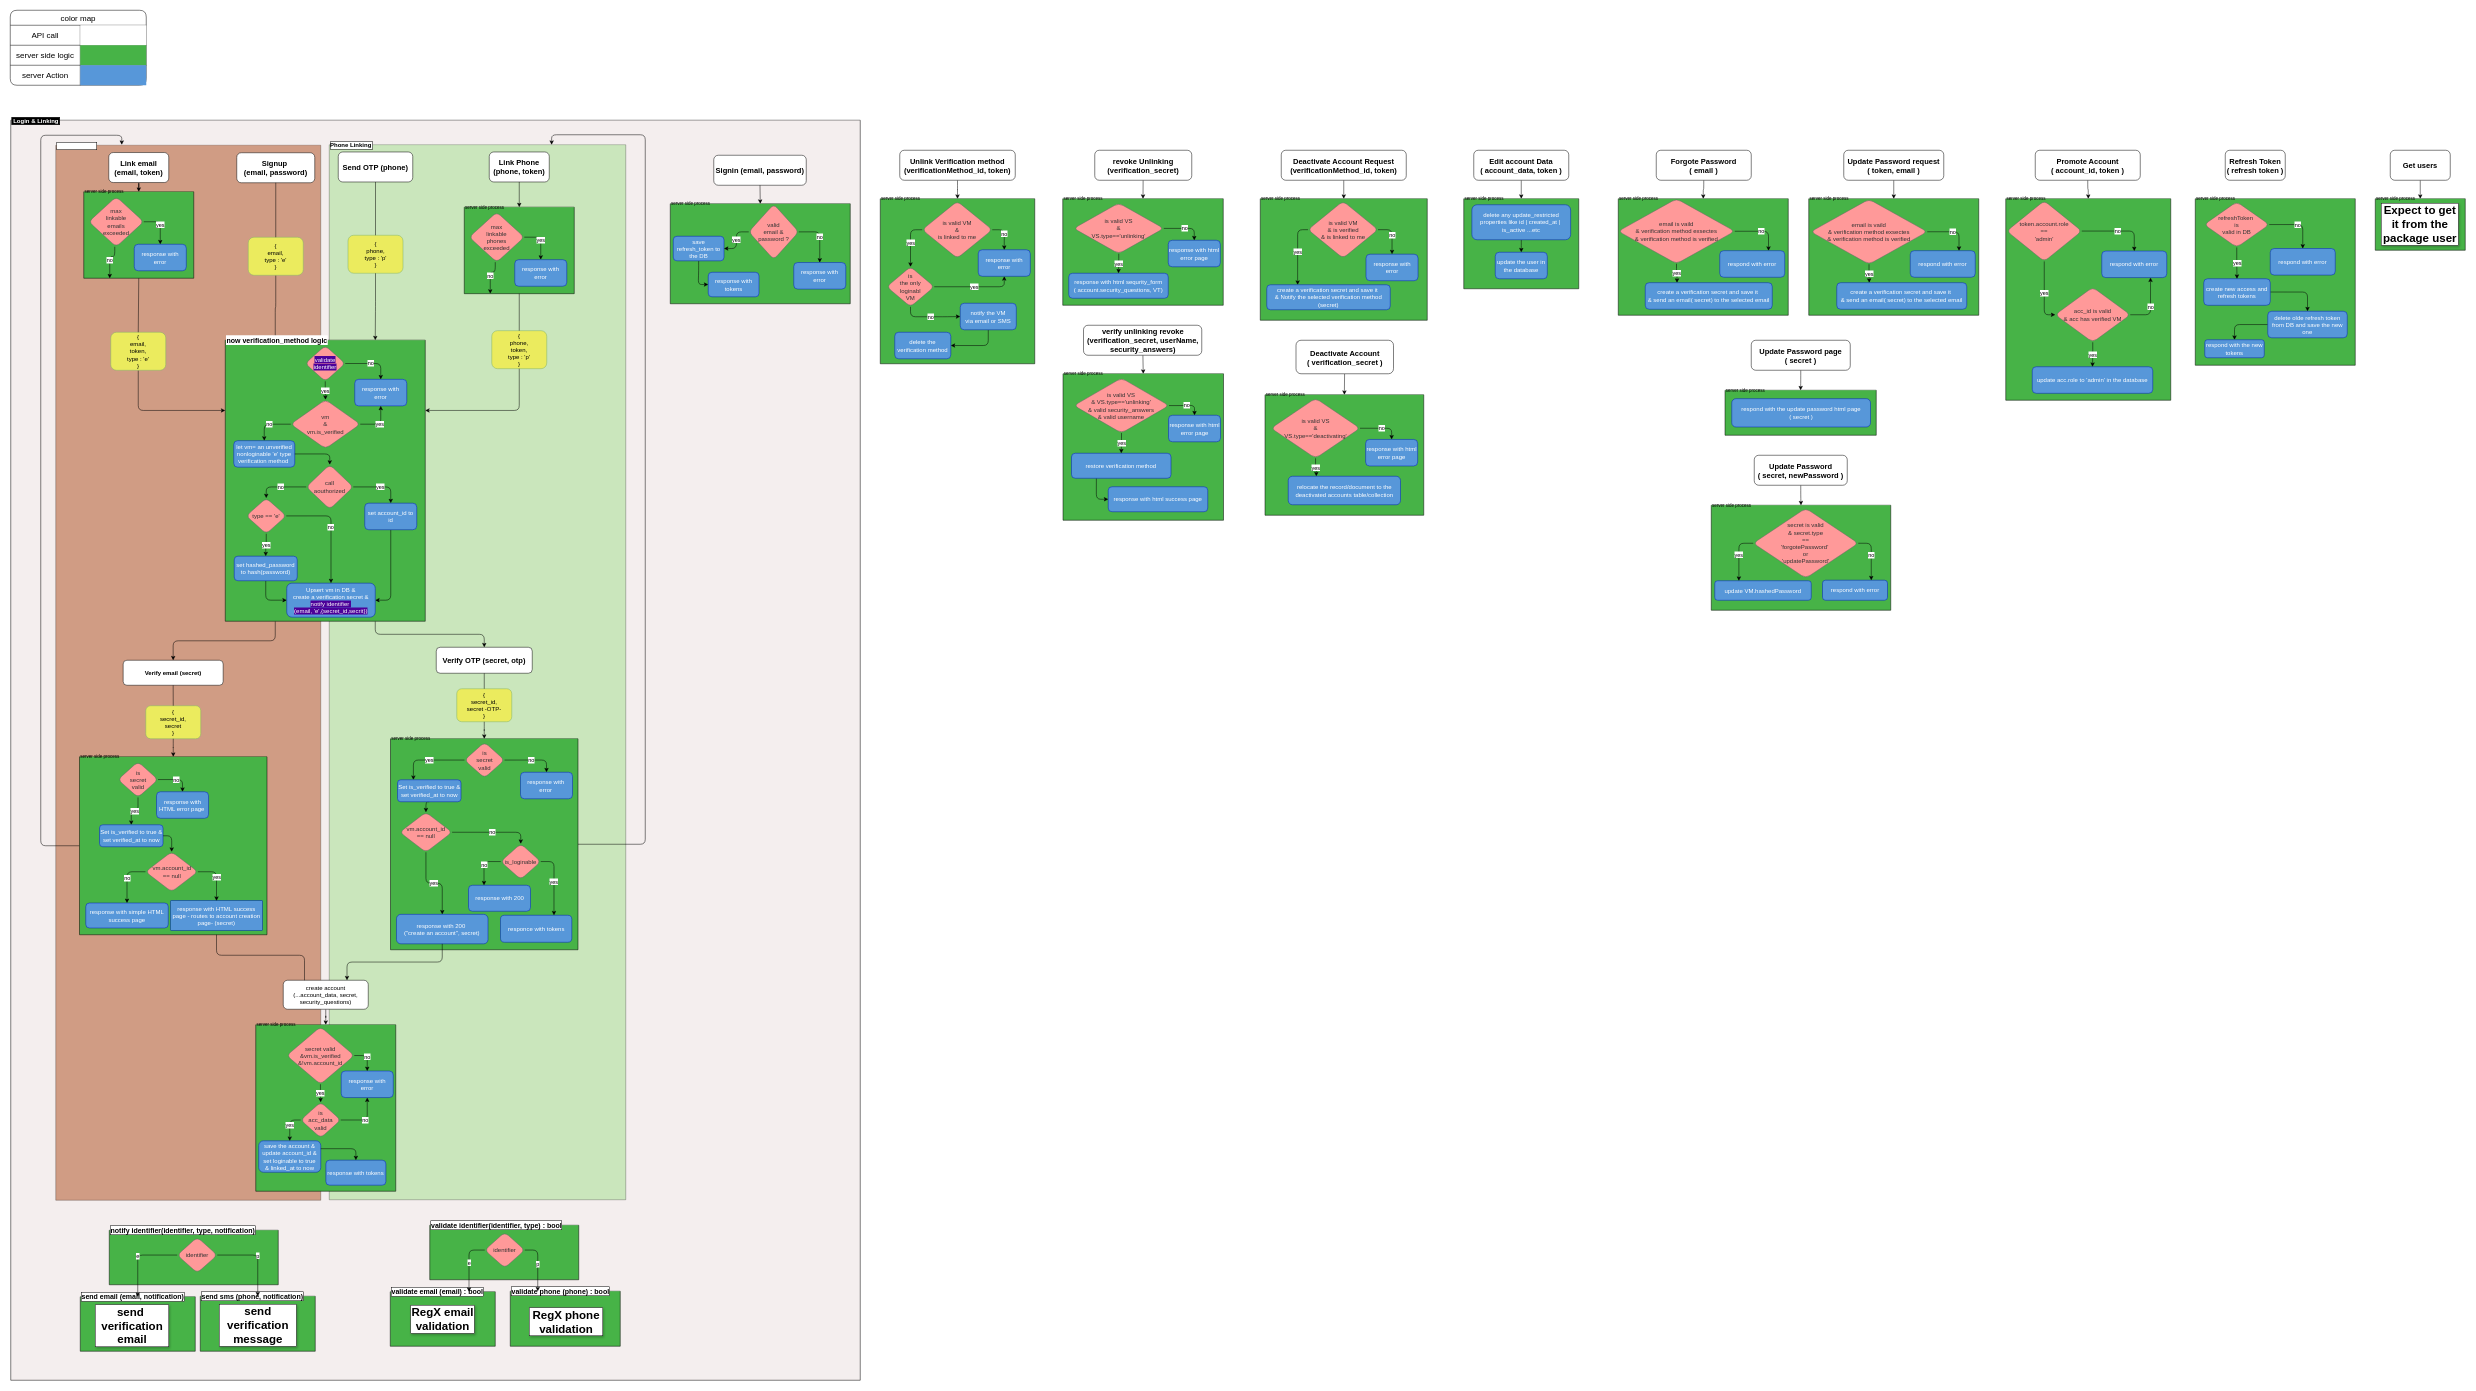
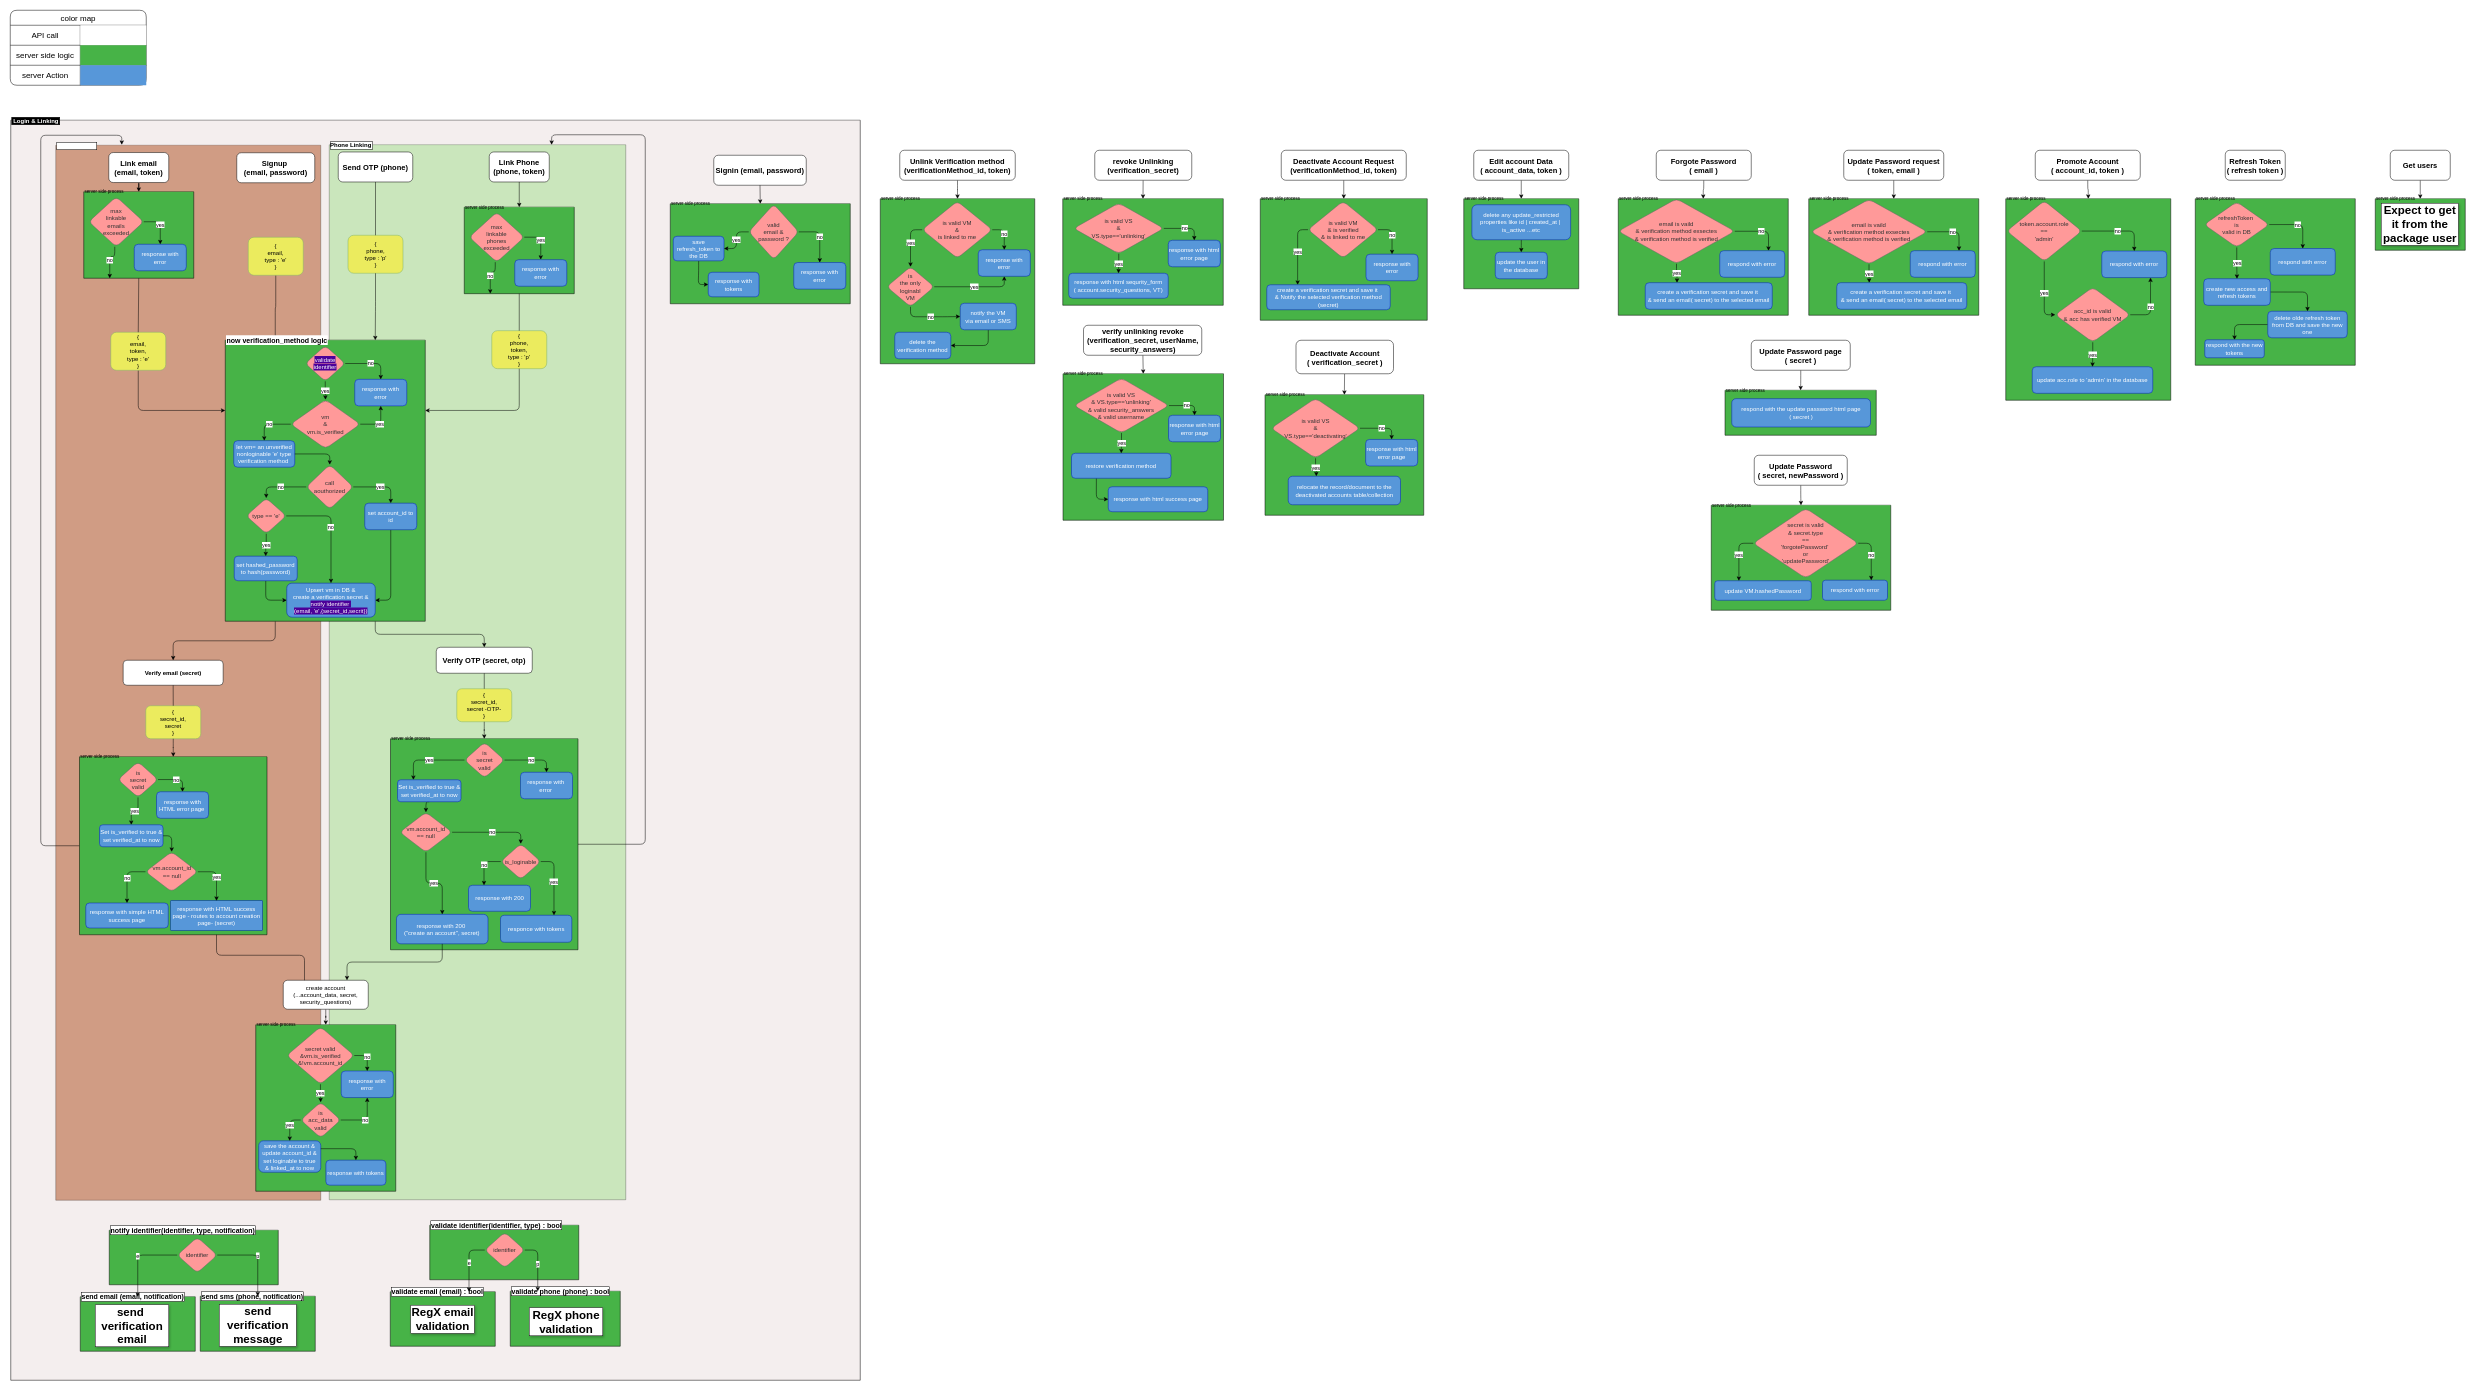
(276, 210) -> none
